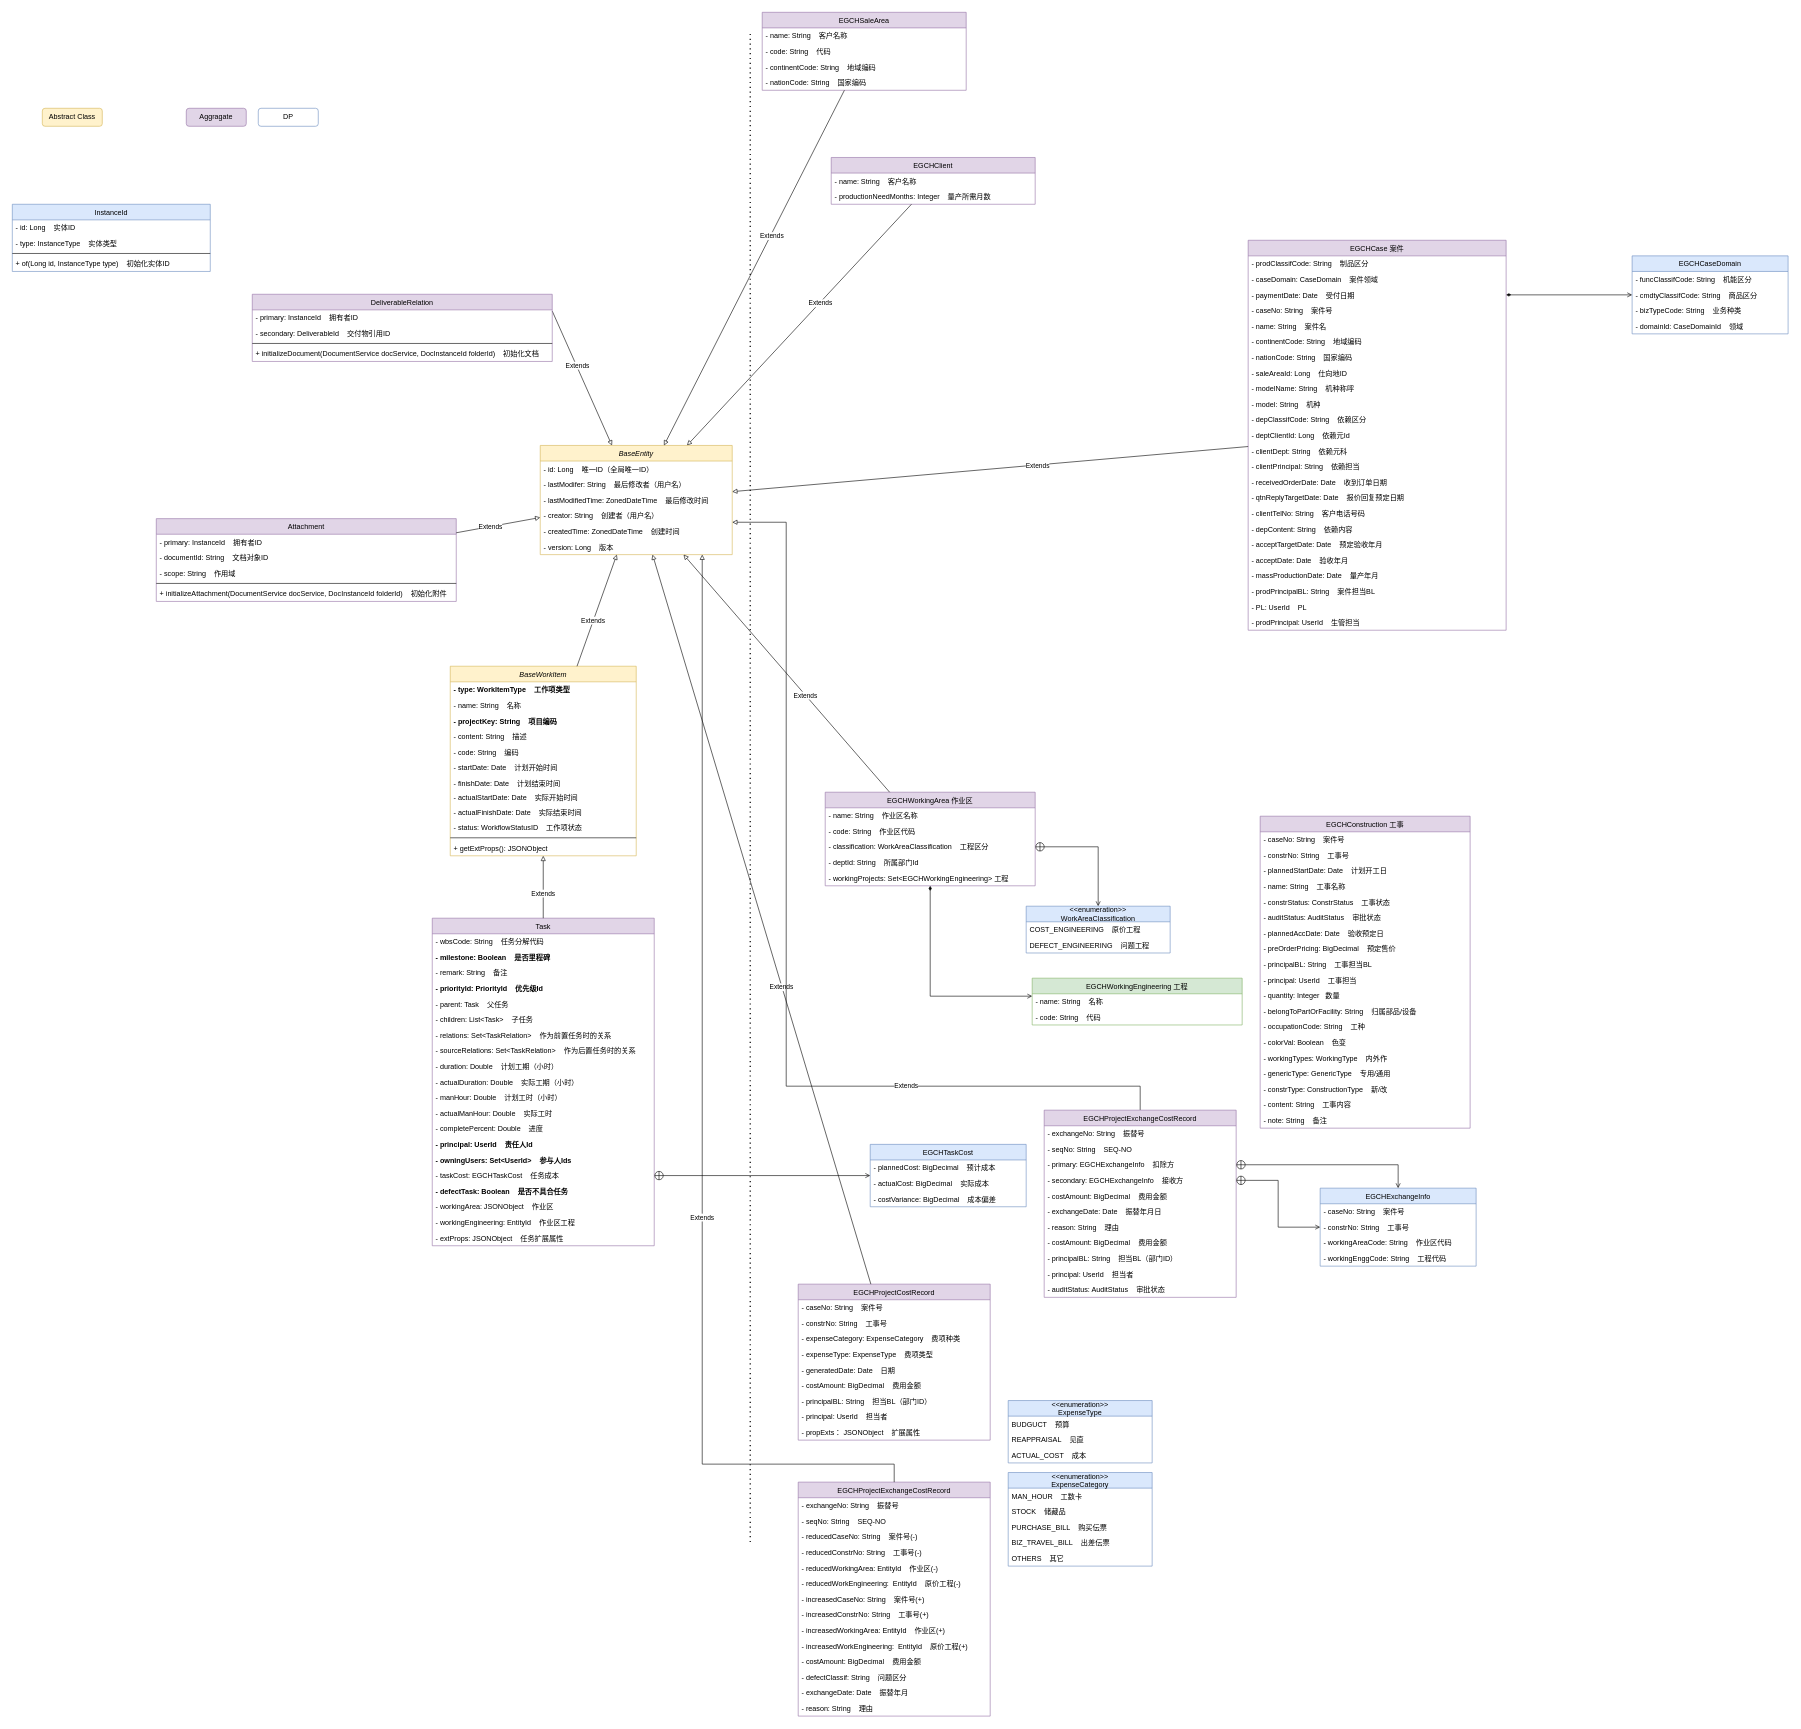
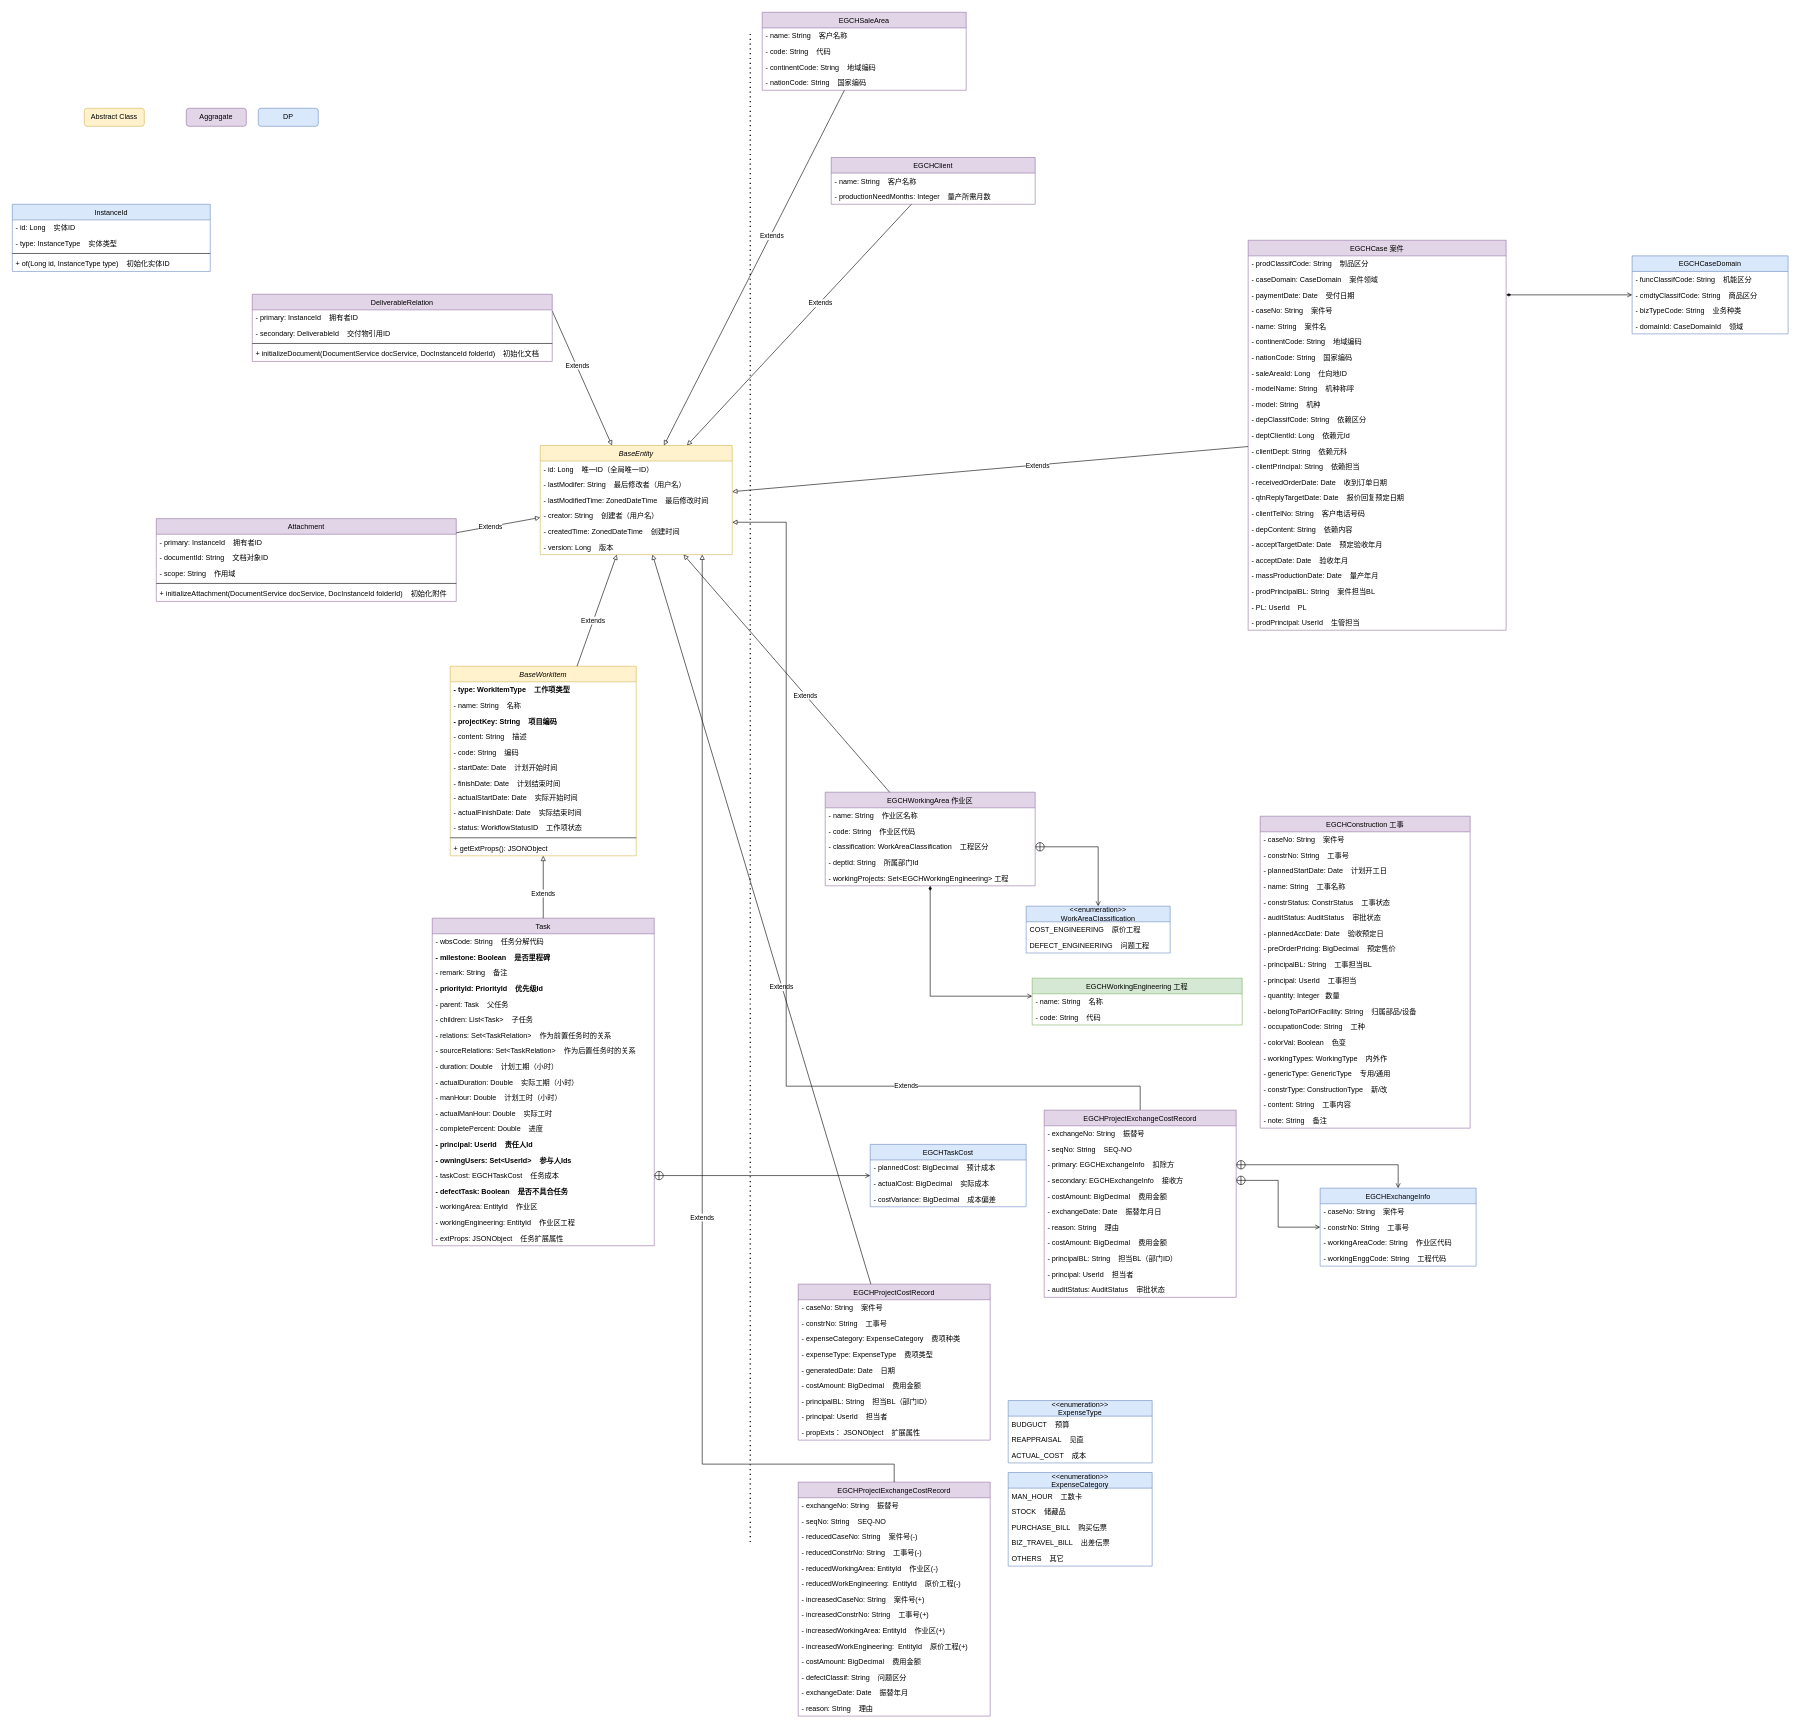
(72, 117) -> (114, 117)
(288, 117) -> (288, 117)
(499, 1207) -> (494, 1207)
